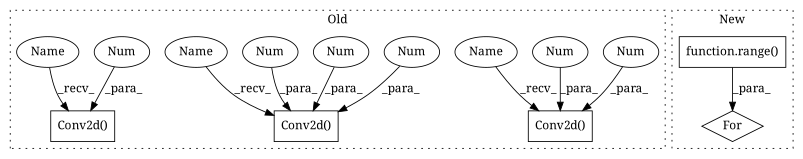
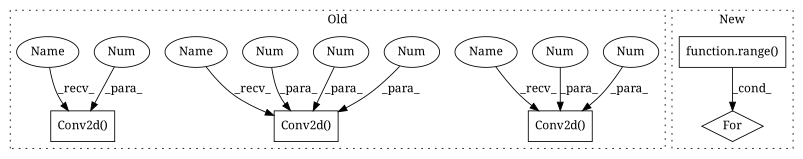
(752, 89) -> (752, 89)
